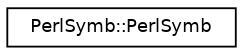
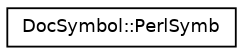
(122, 27) -> (122, 27)
